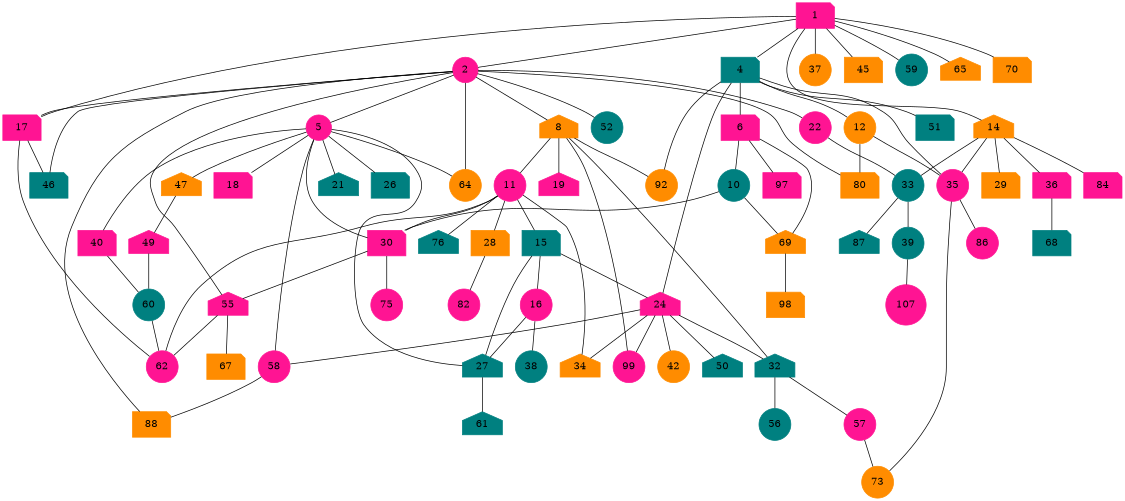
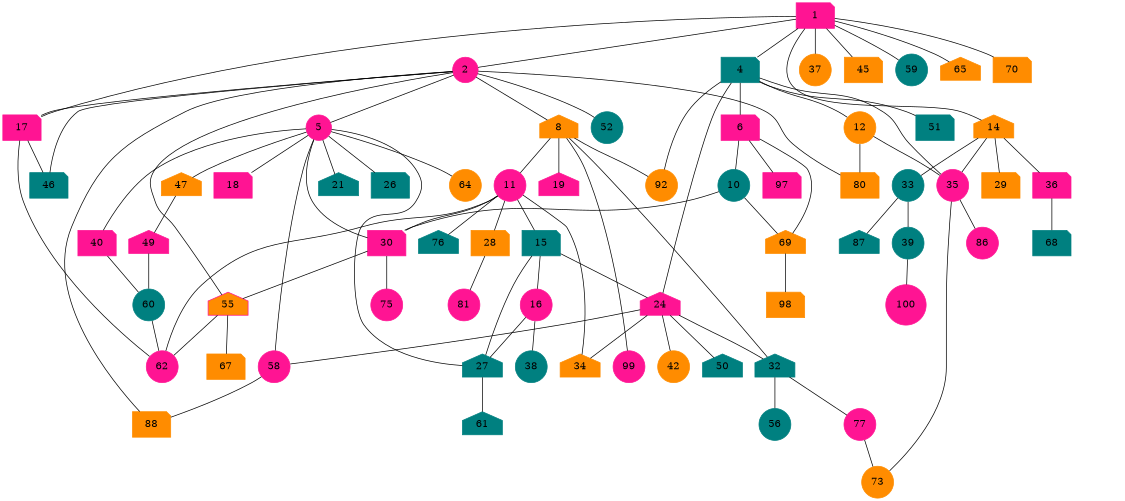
(465, 126) -> none
(815, 128) -> none
(1103, 185) -> none
(228, 305) -> (228, 305)
(464, 305) -> (464, 305)
(906, 305) -> (906, 305)
(646, 334) -> none
(860, 424) -> (860, 424)
